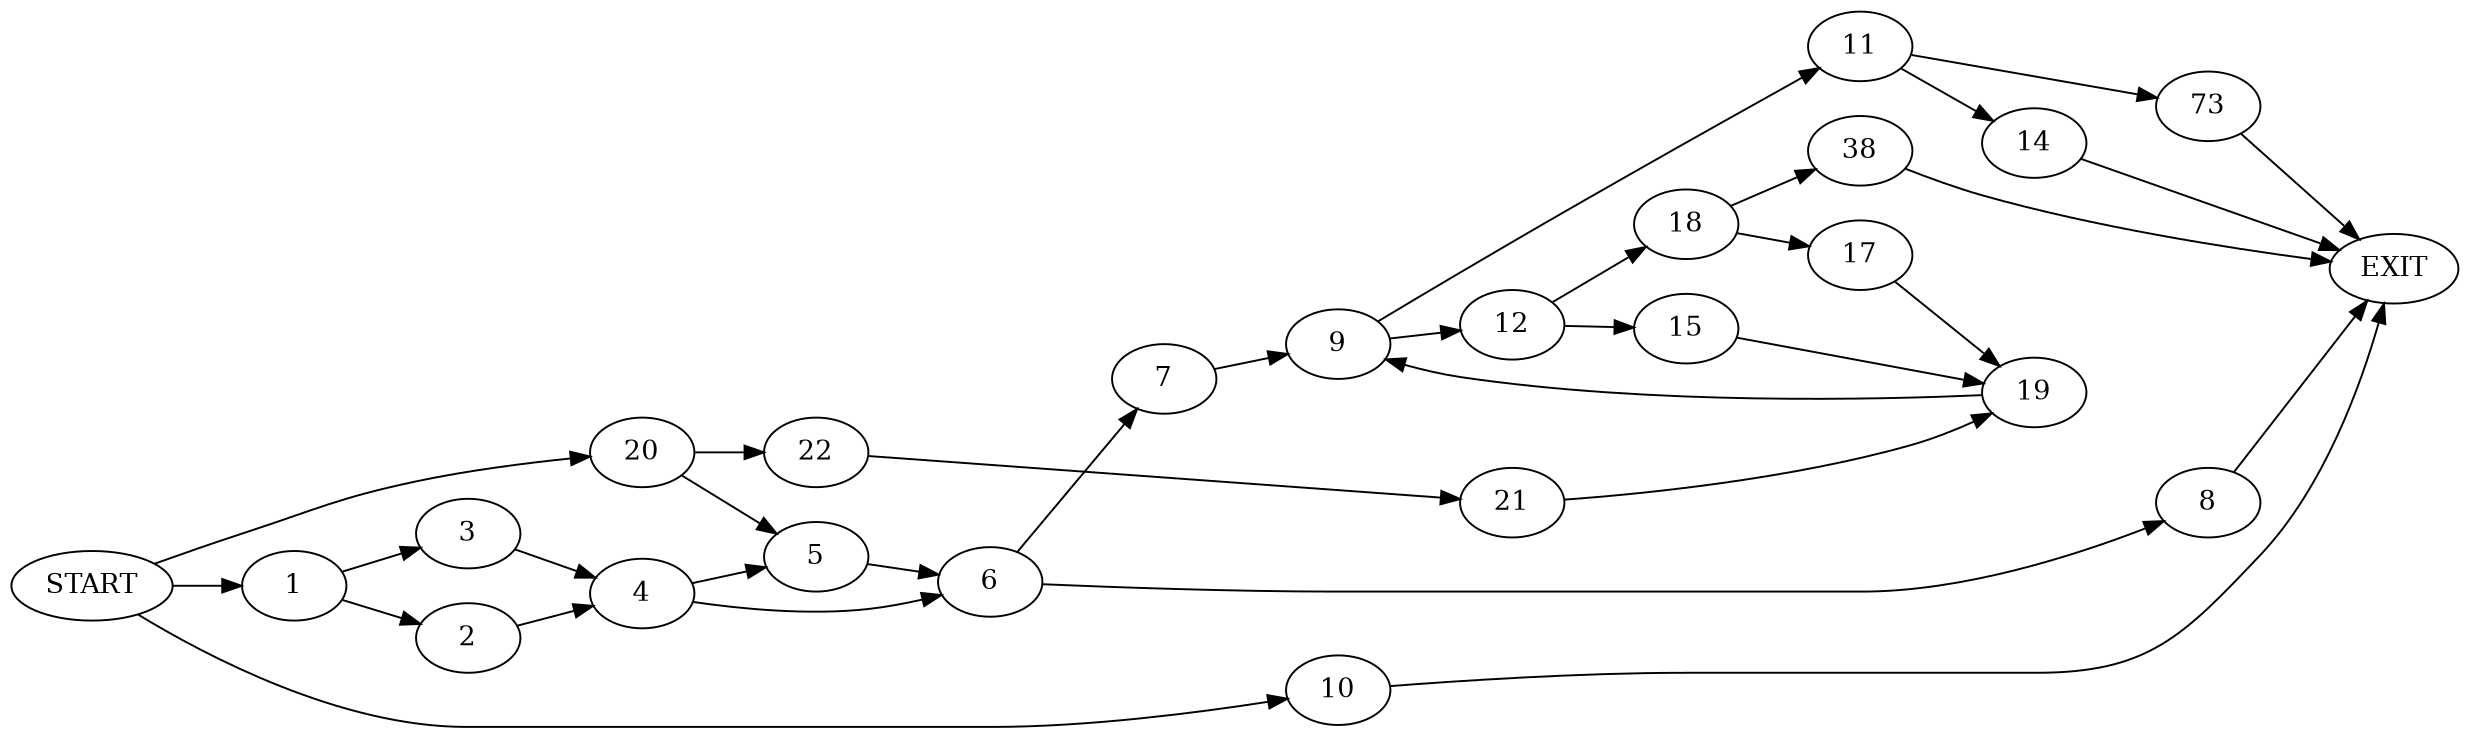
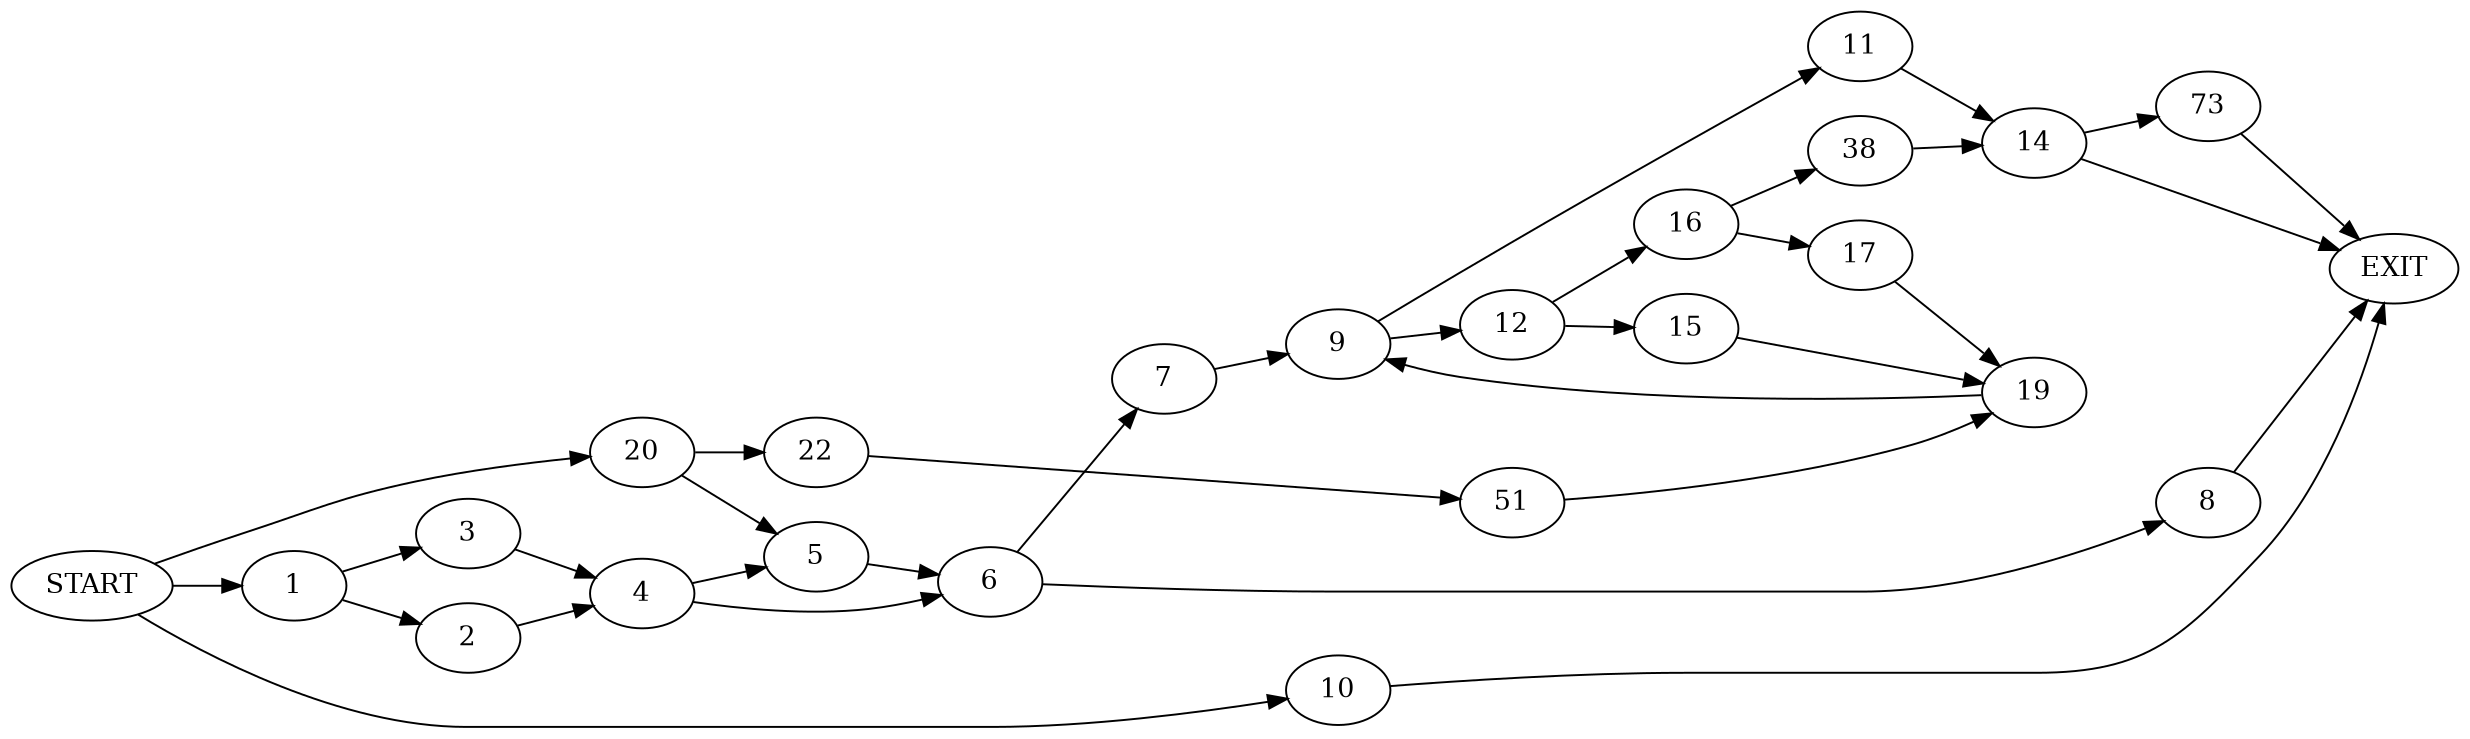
(2024, 75) -> (2112, 127)
(1686, 224) -> (1686, 224)
(2106, 225) -> (1938, 147)
(1512, 503) -> (1512, 503)
